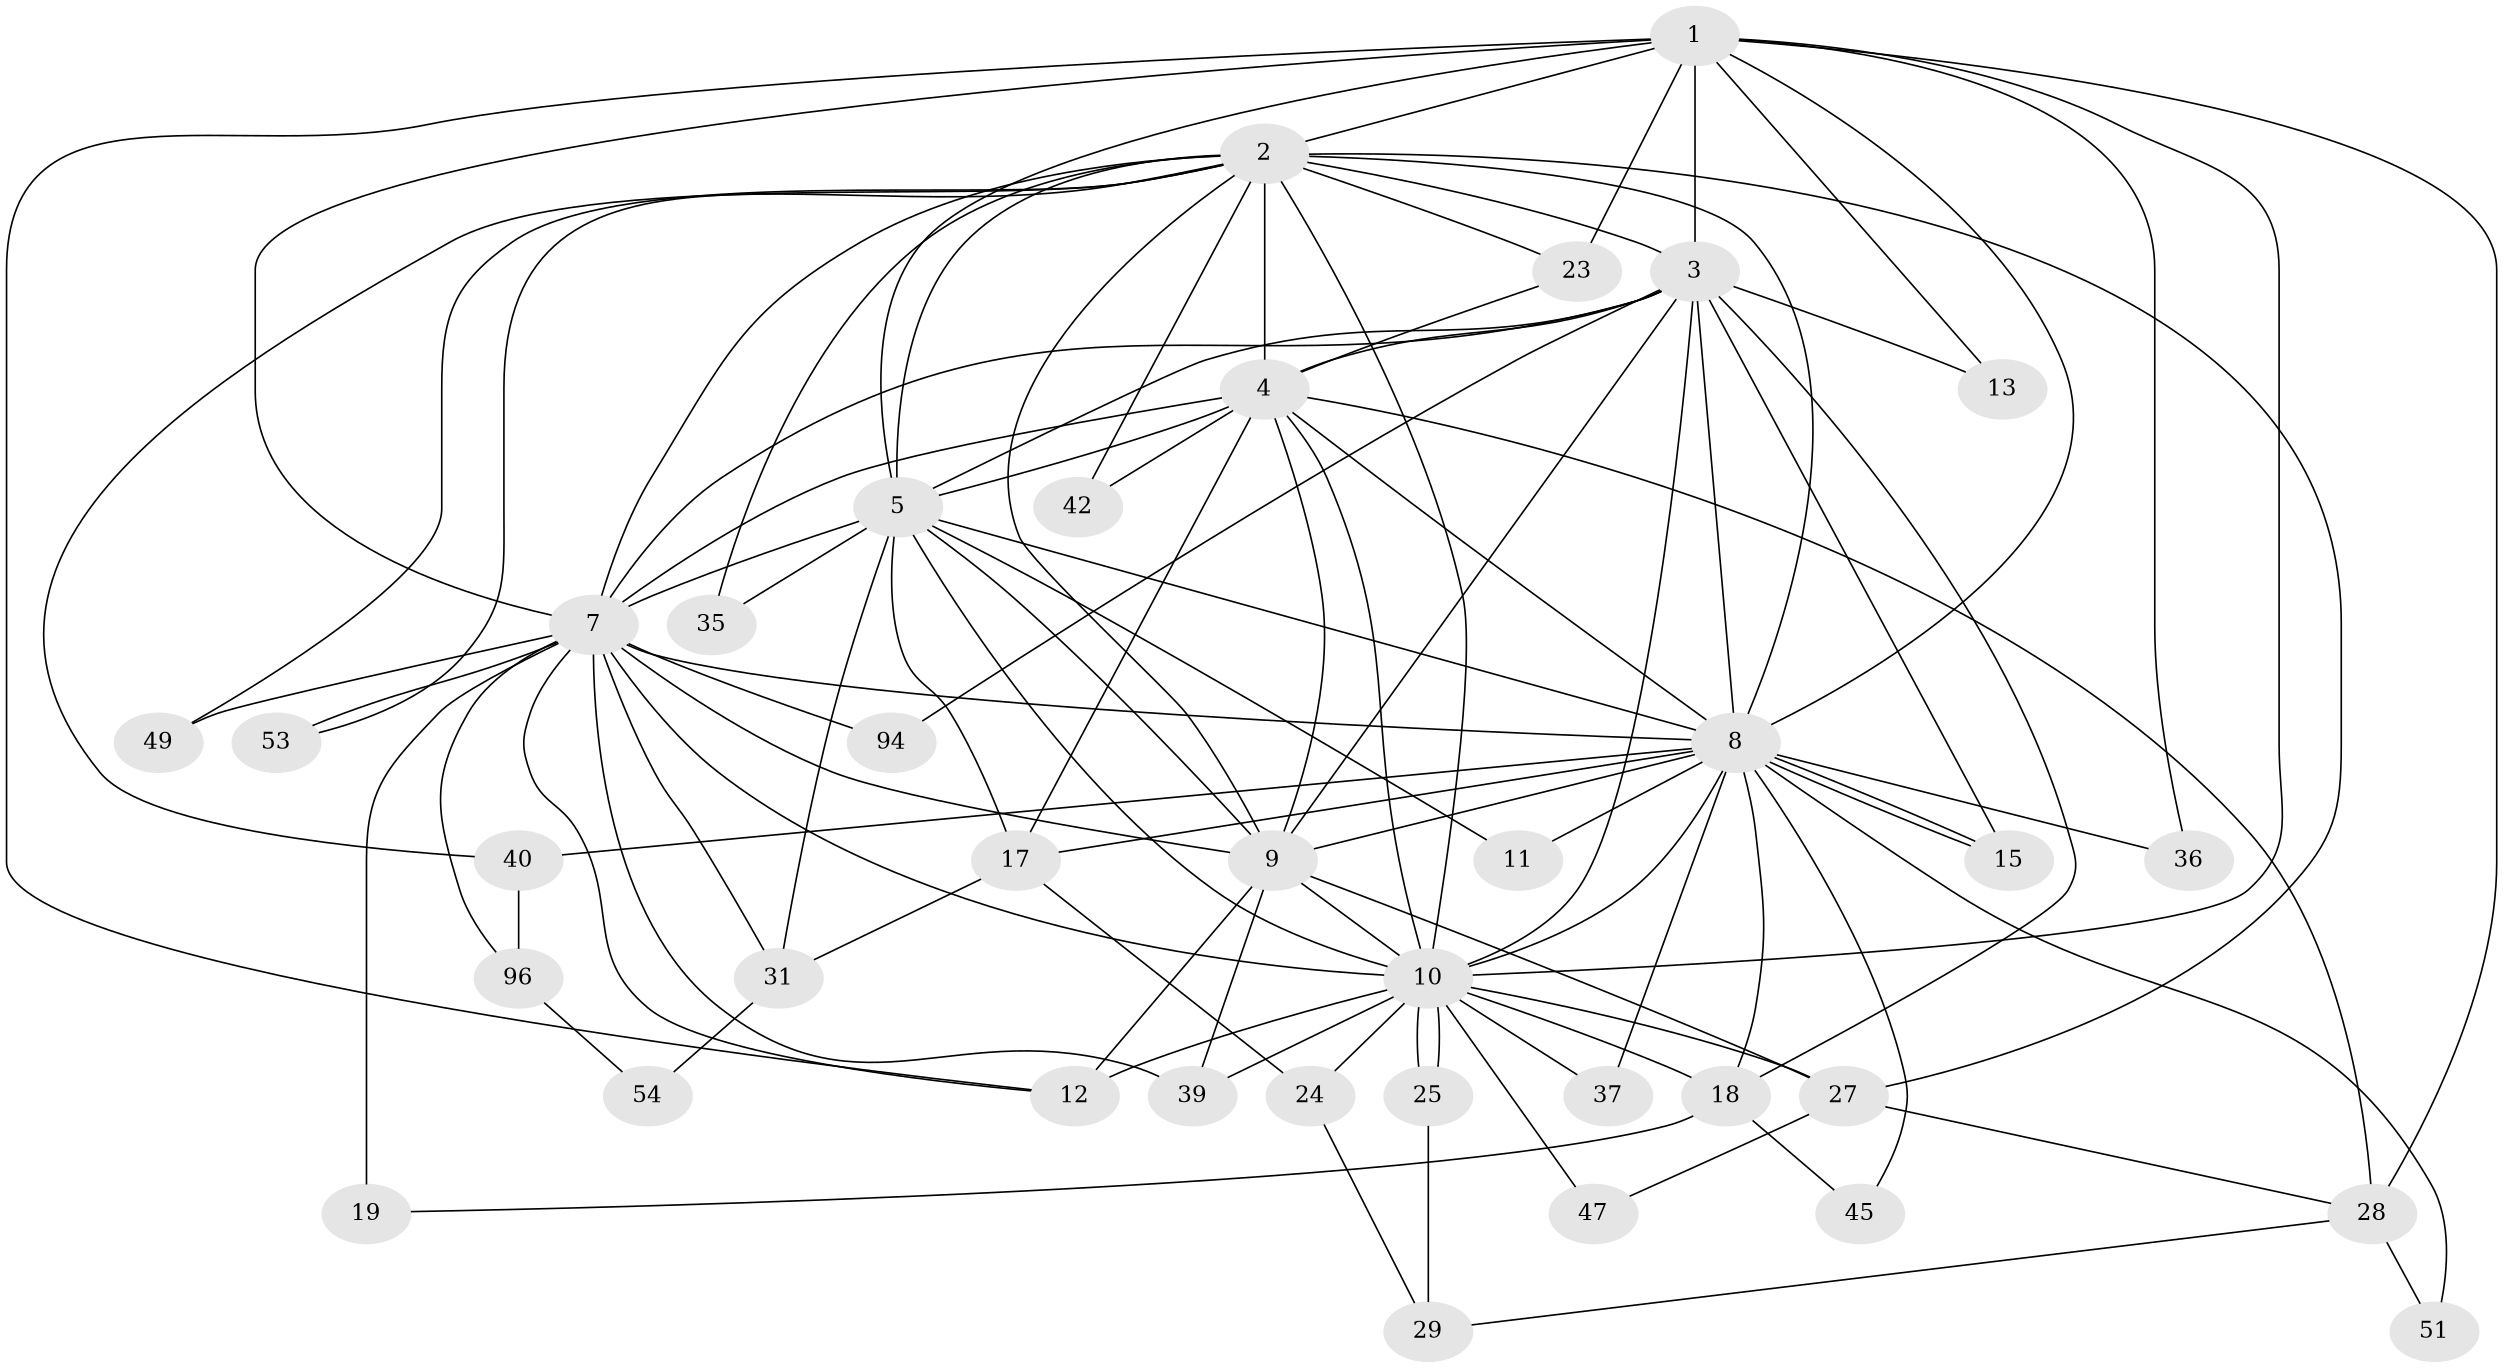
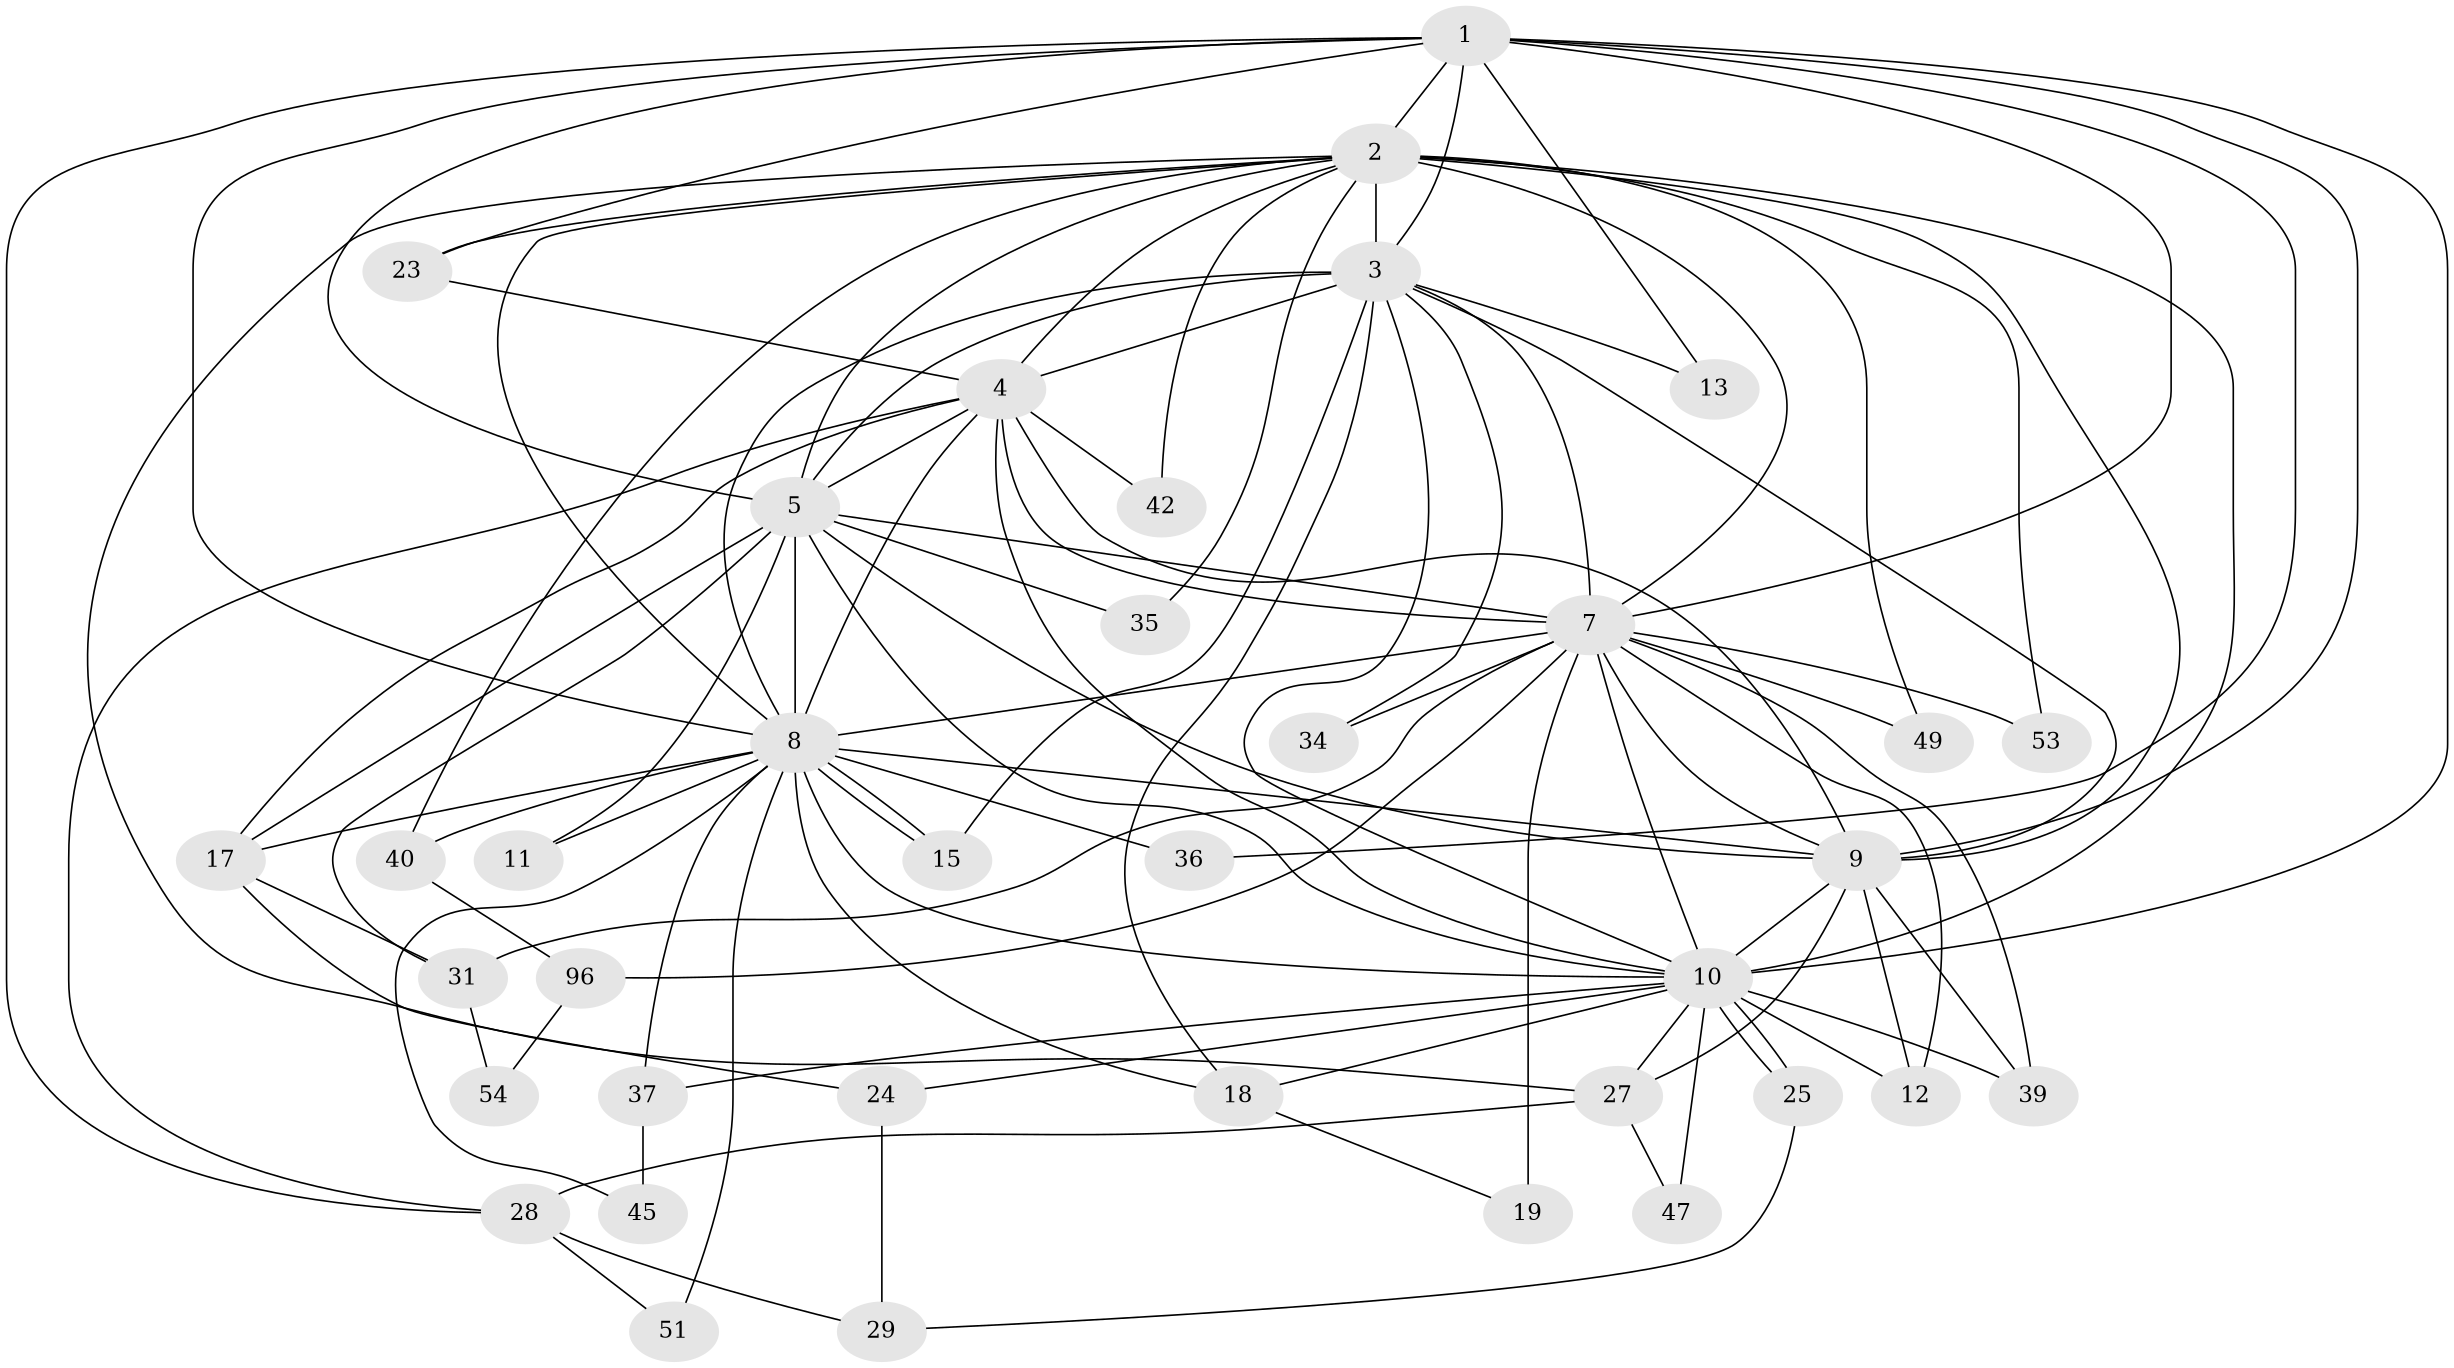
(12, 235) -> (2354, 241)
(892, 743) -> (1314, 743)
(1793, 1155) -> (643, 1155)
